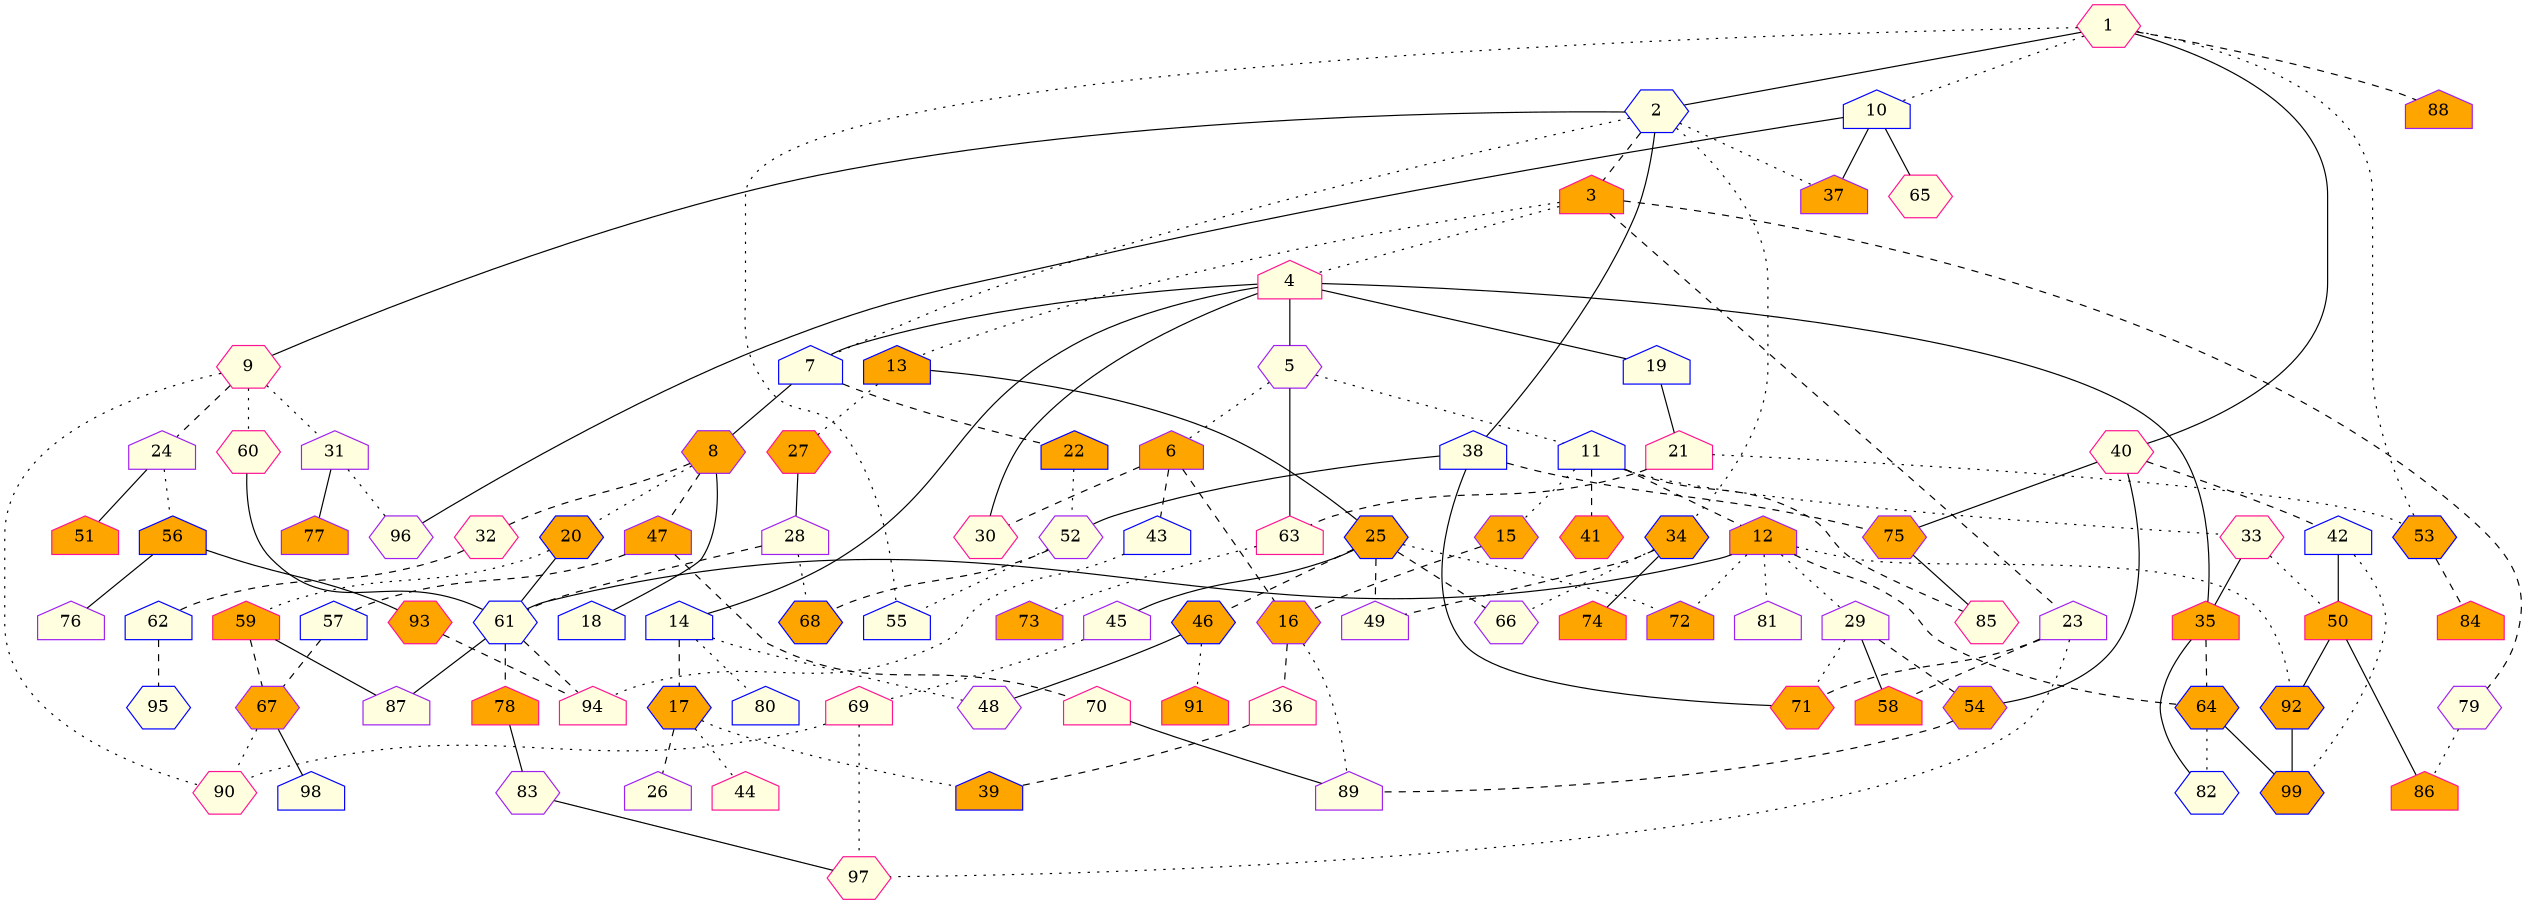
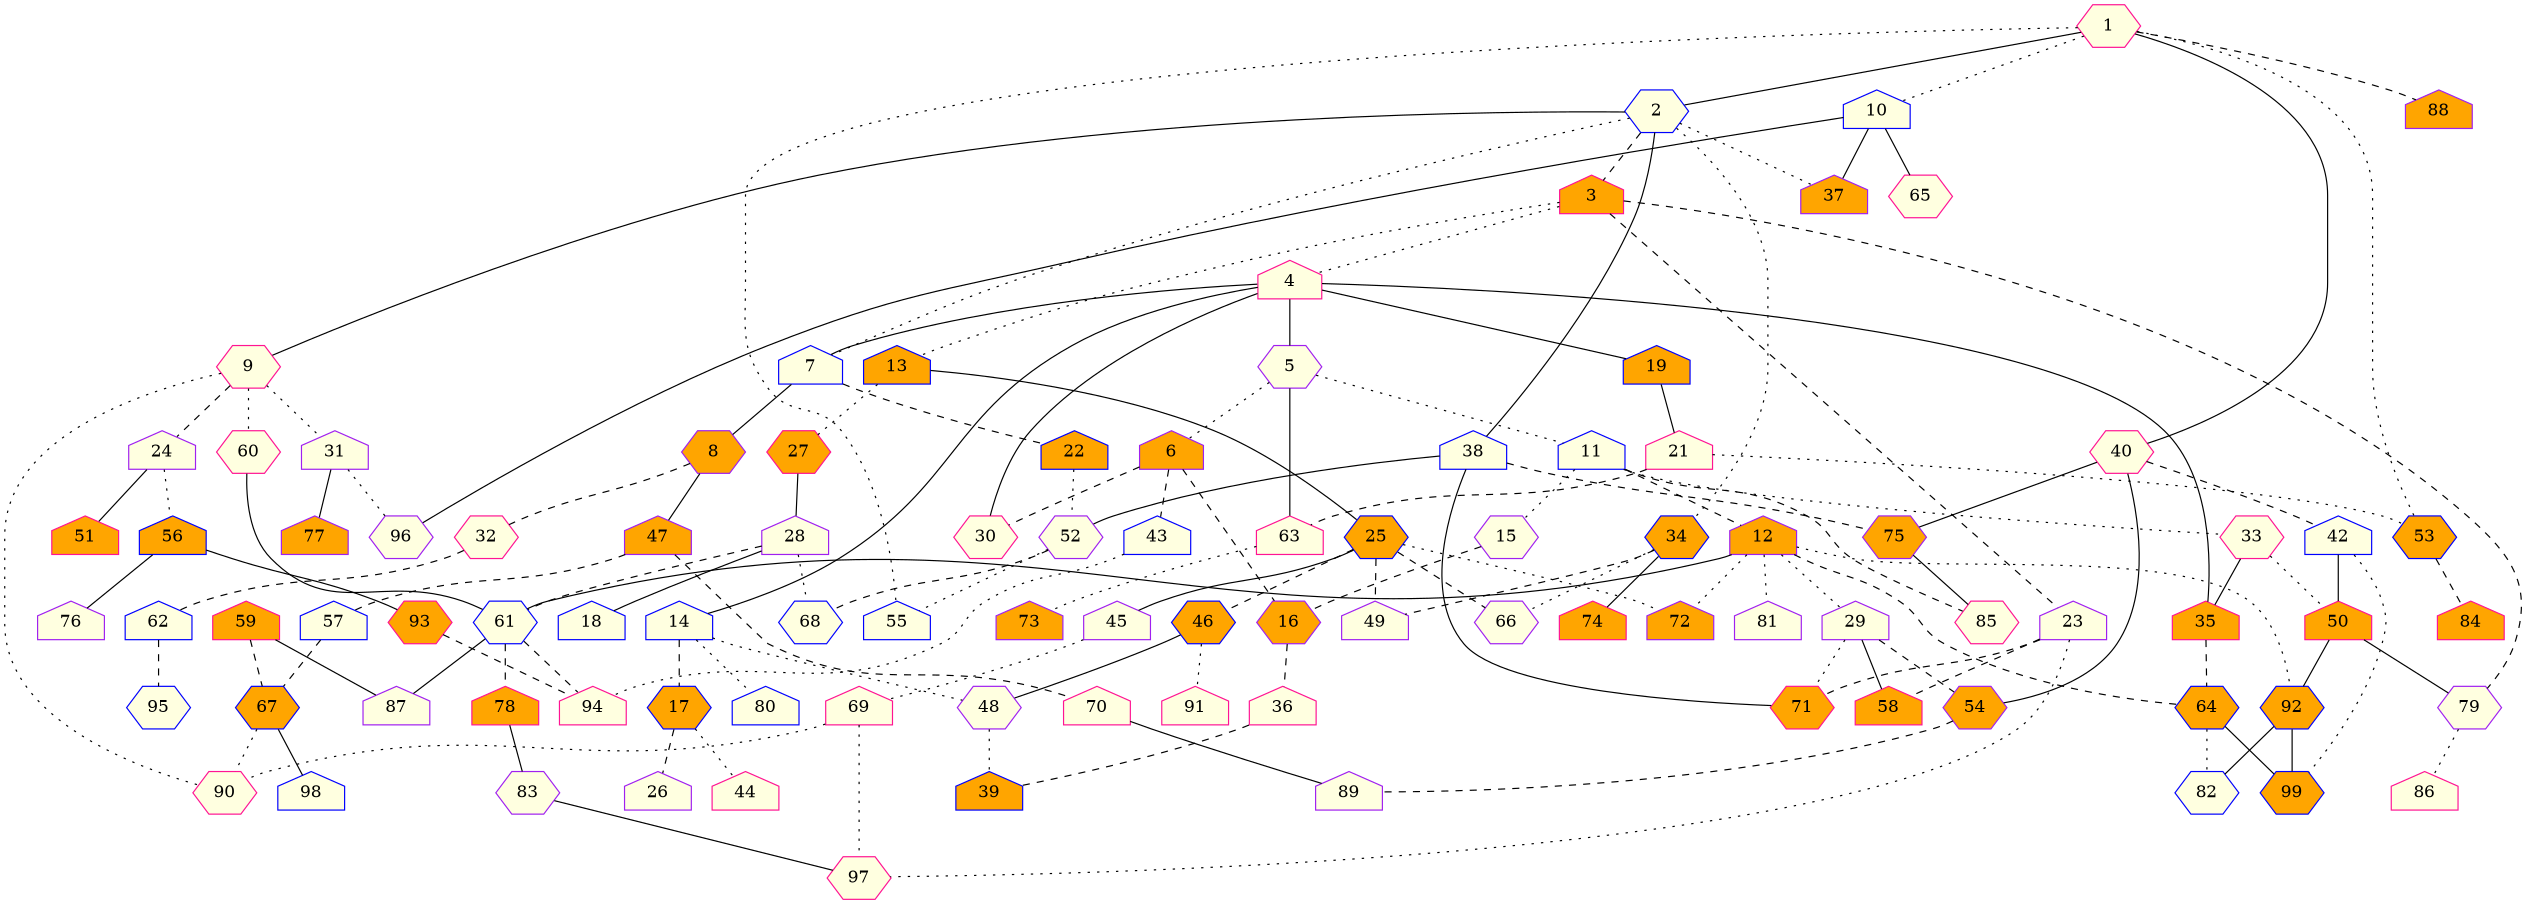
(1657, 367) -> (1657, 367)
(684, 497) -> (684, 497)
(572, 537) -> none
(1506, 537) -> (1506, 537)
(1592, 537) -> none
(707, 549) -> (673, 586)
(811, 622) -> (811, 622)
(1333, 706) -> none
(2381, 707) -> (2406, 666)
(267, 708) -> (267, 708)
(1195, 708) -> (1195, 708)
(2160, 710) -> (2256, 744)
(827, 759) -> (989, 750)
(2425, 793) -> (2425, 793)
